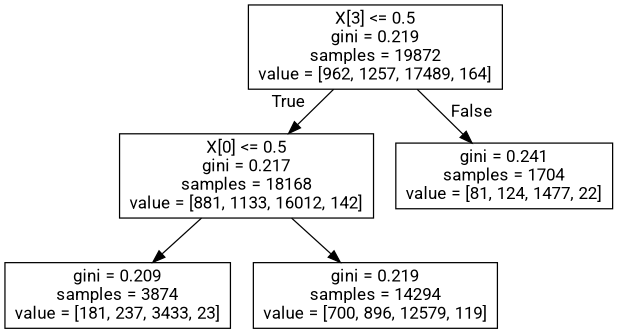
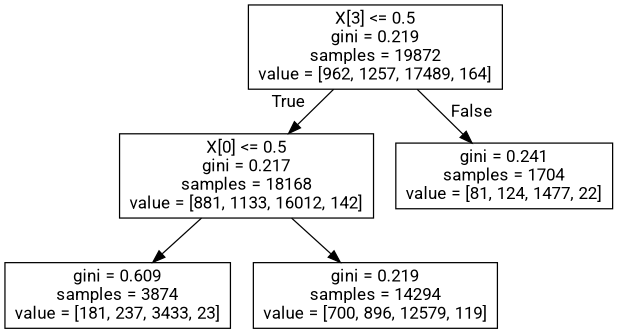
(118, 295) -> (118, 295)
